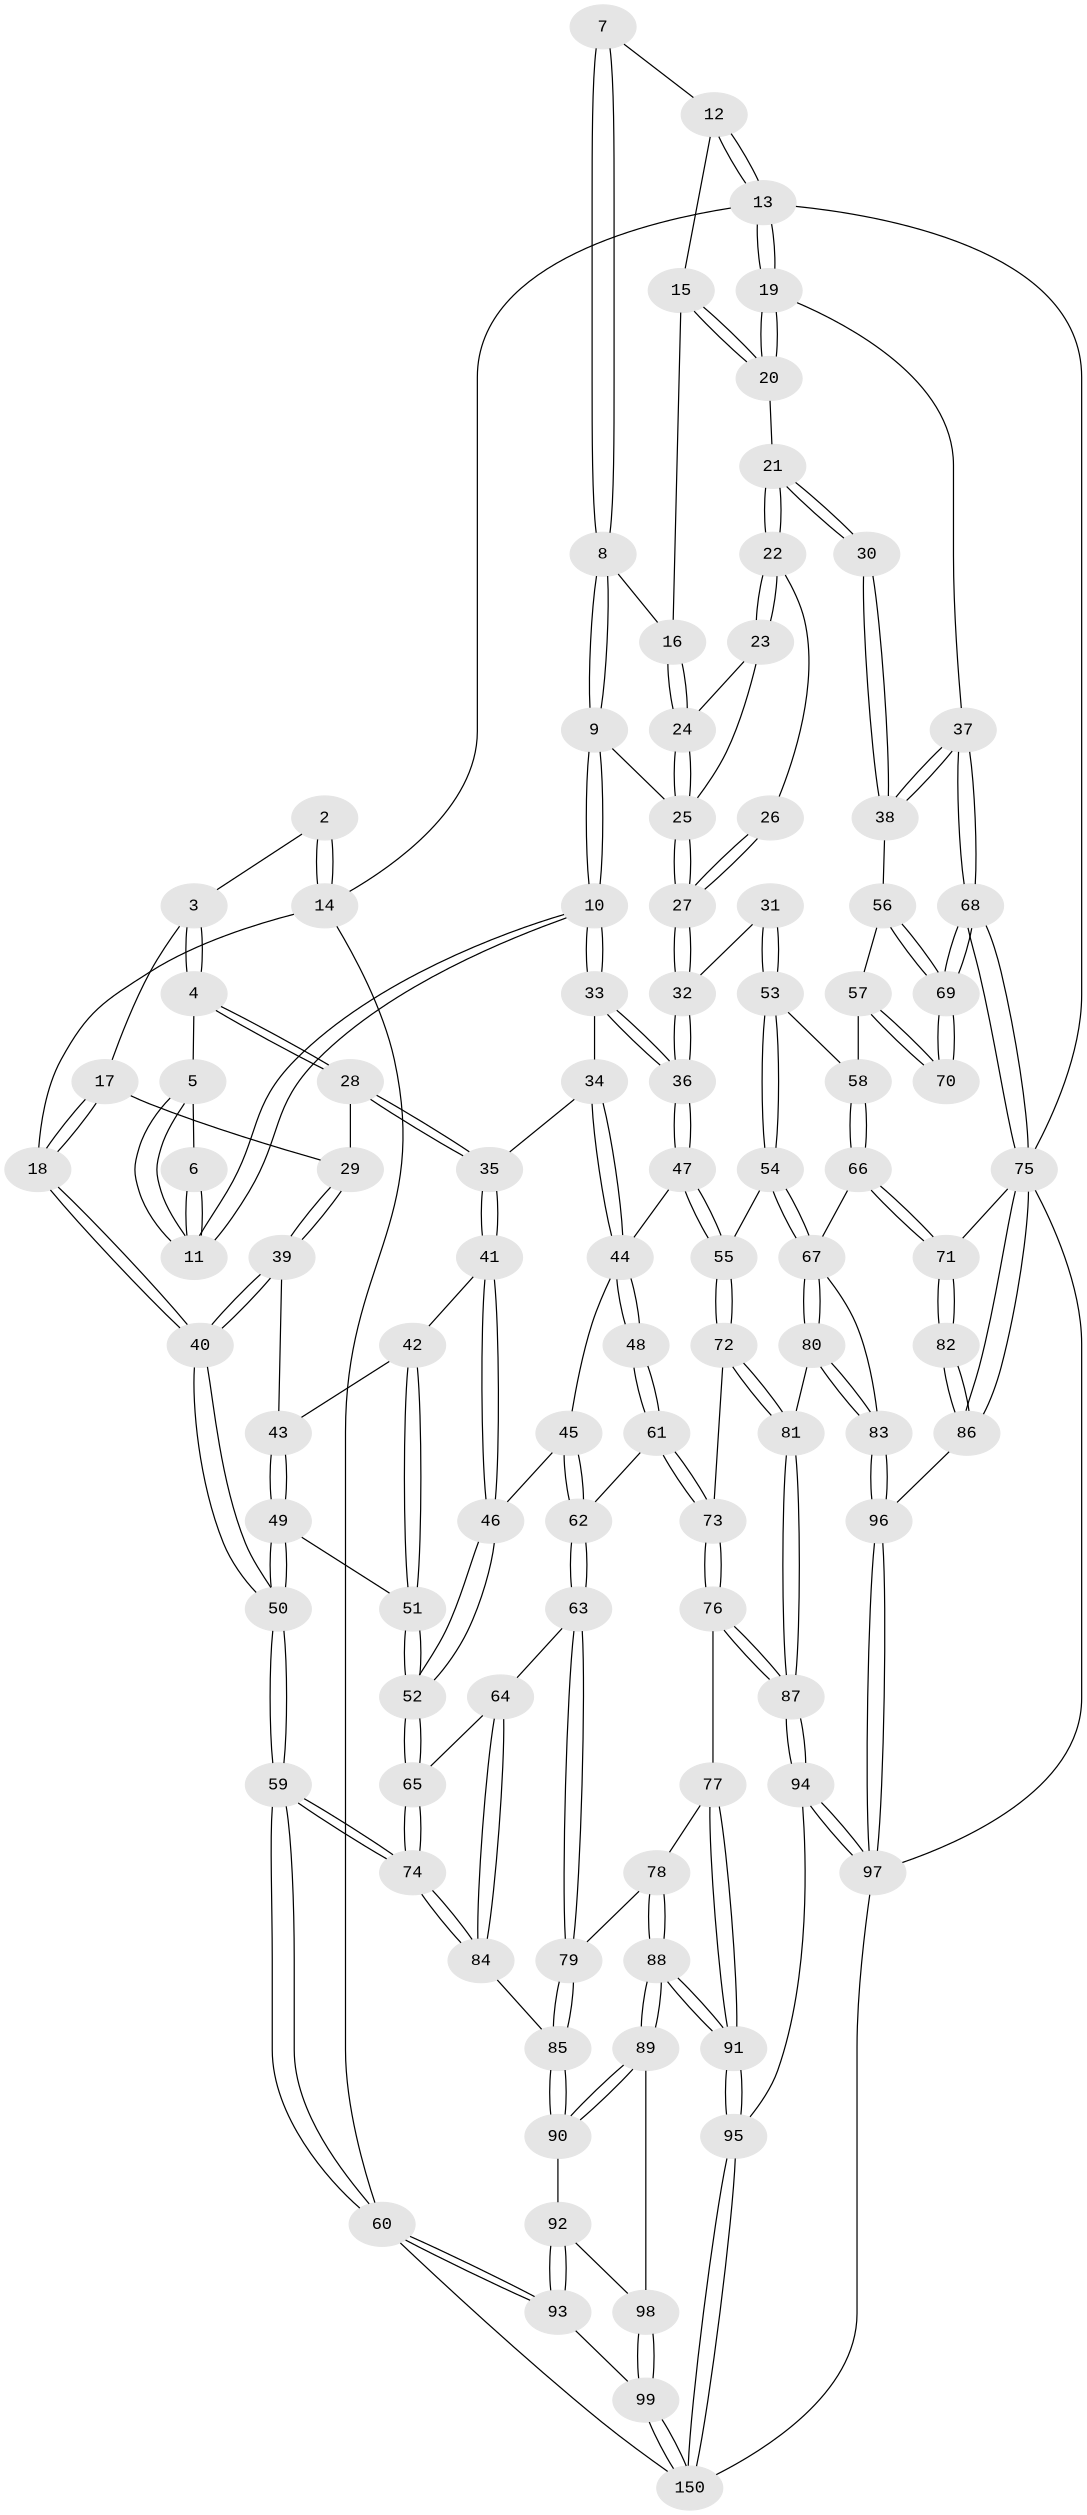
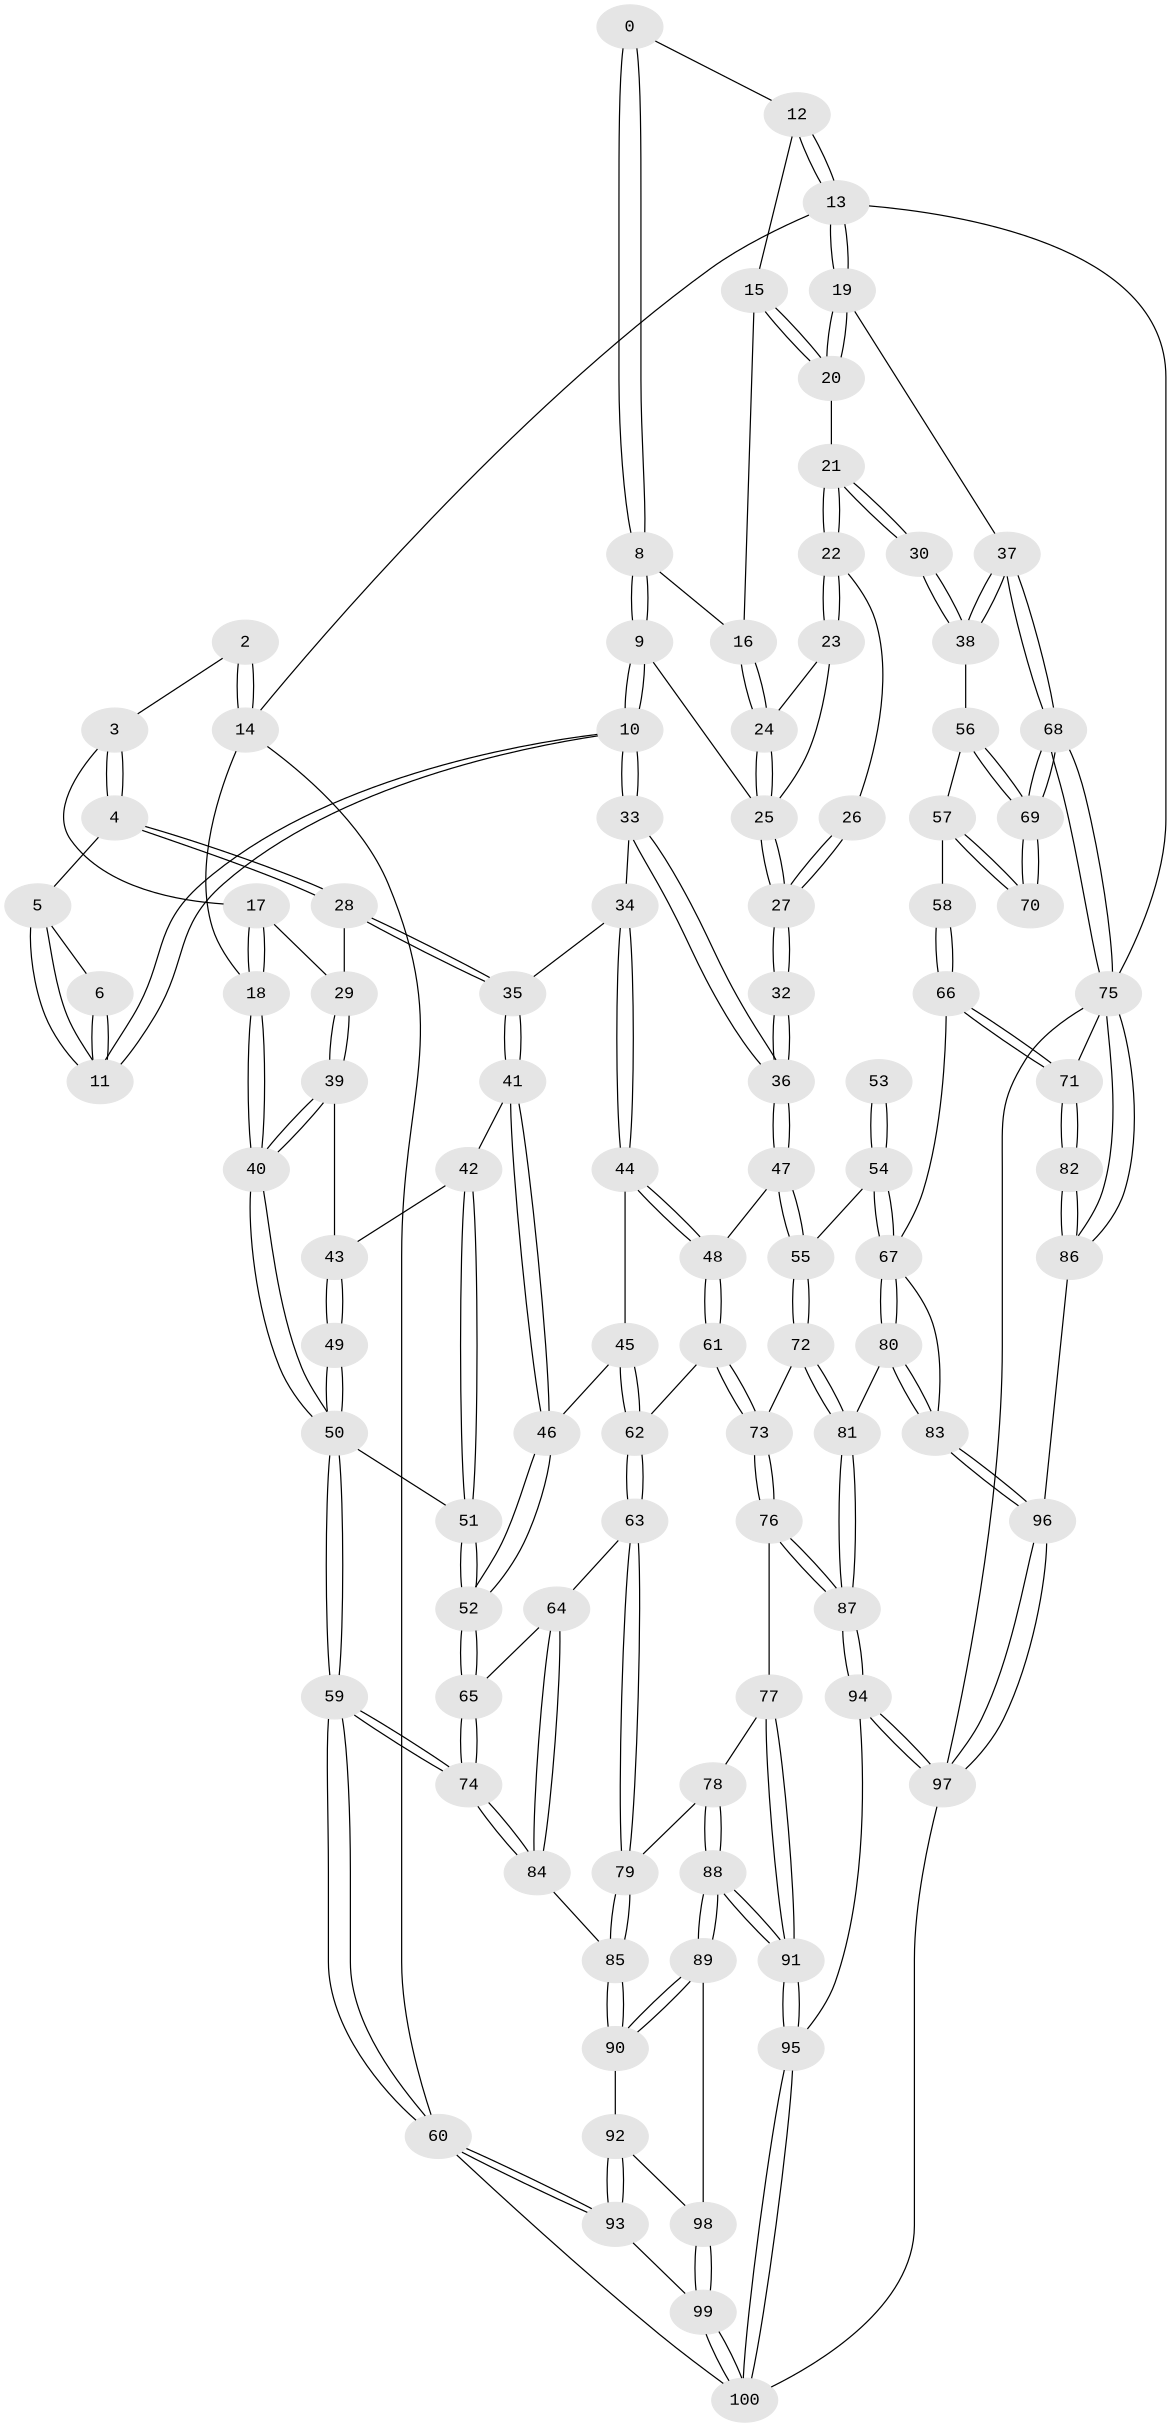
(603, 27) -> (630, 27)
(770, 906) -> none
(814, 1038) -> none
(651, 1214) -> (747, 1214)
(337, 1560) -> (393, 1472)
(690, 2488) -> (745, 2400)
